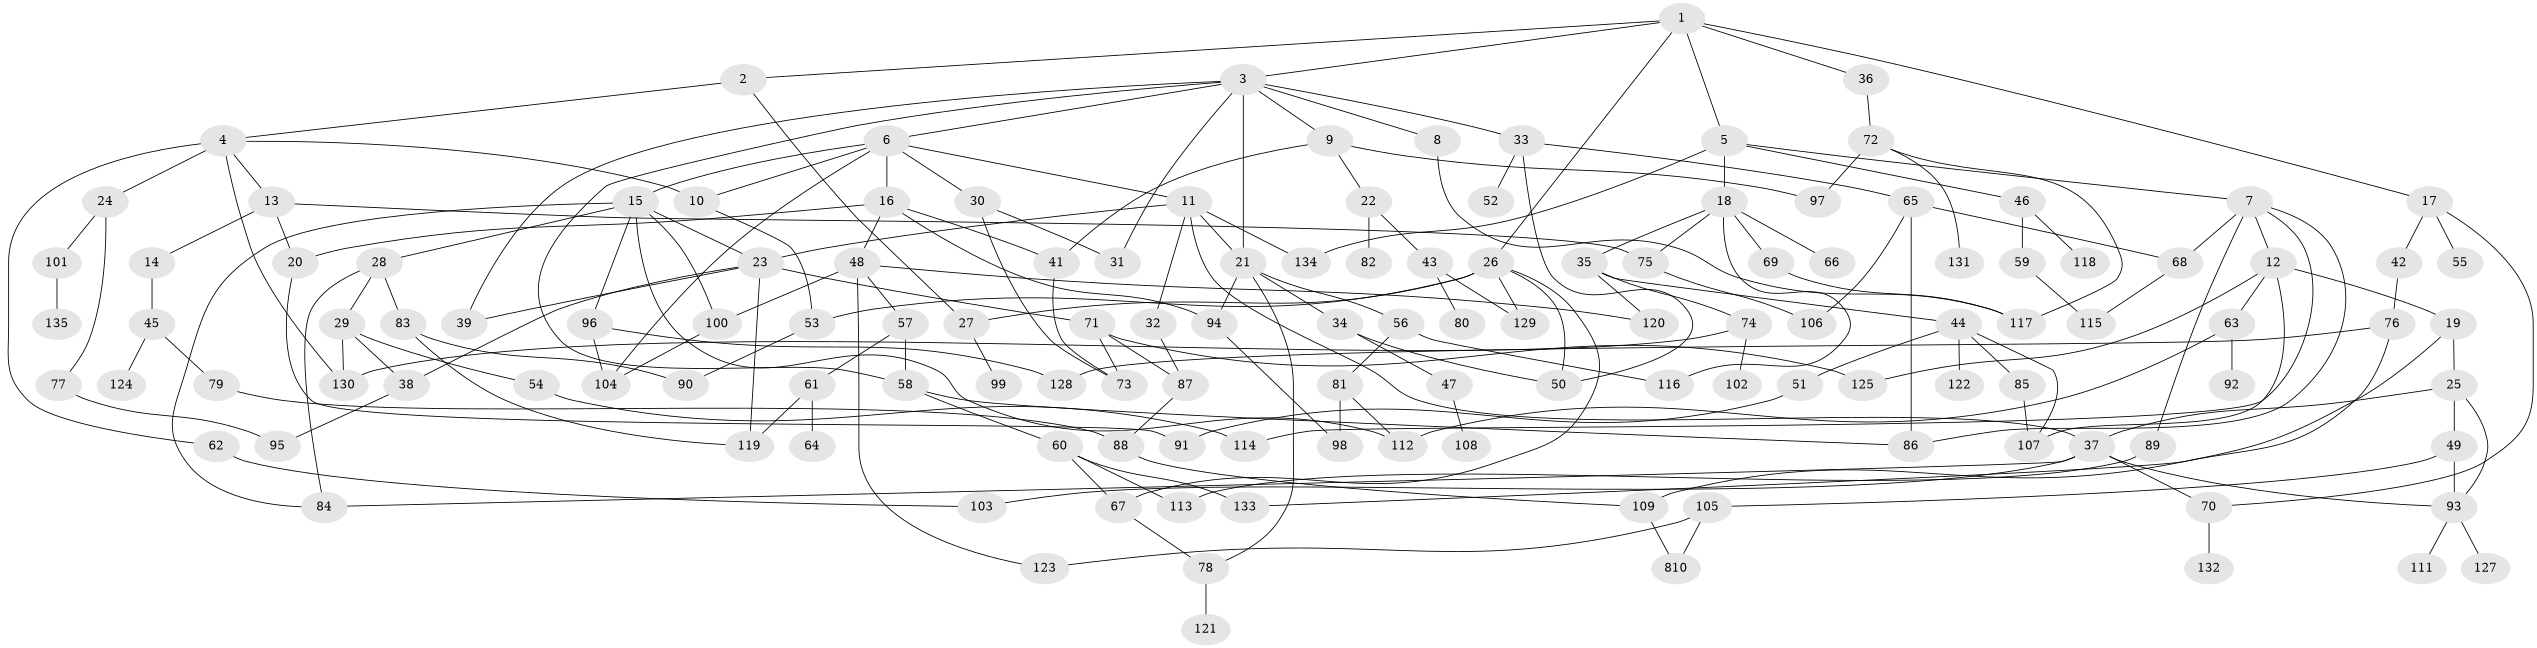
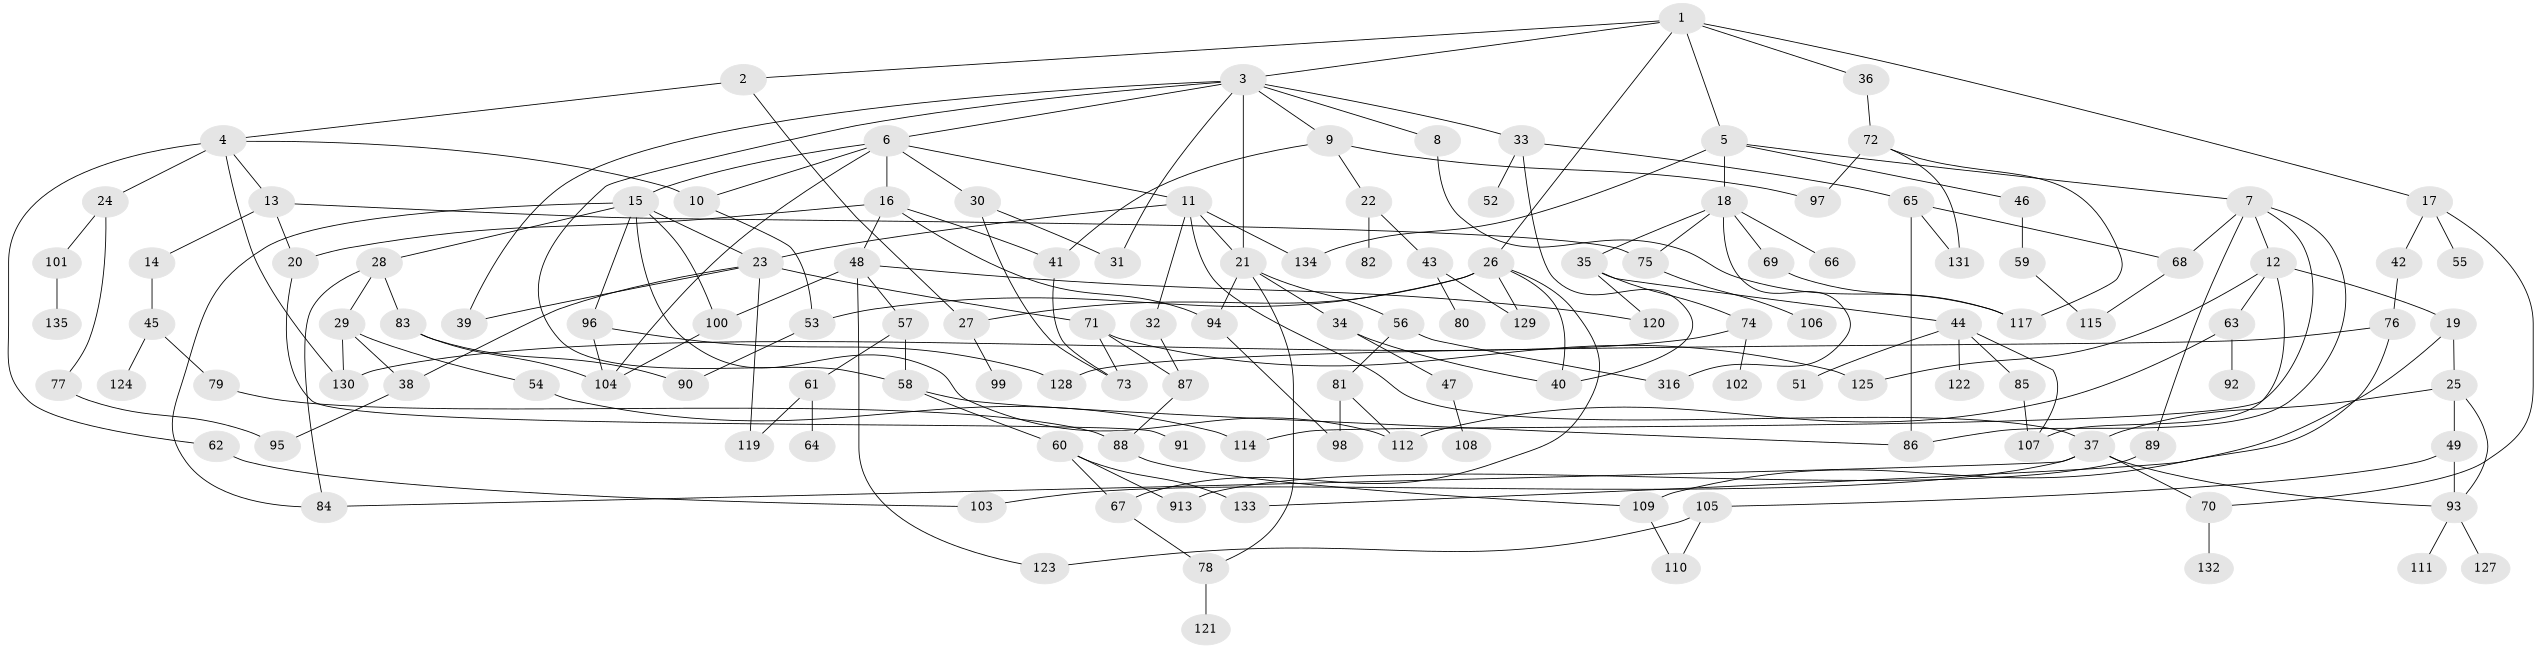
(2085, 263) -> none
(1871, 269) -> (1935, 232)
(1559, 385) -> (1559, 385)
(1669, 385) -> (1669, 385)
(1447, 412) -> none
(544, 414) -> (541, 363)
(1181, 507) -> (1181, 507)
(1676, 569) -> (1676, 569)
